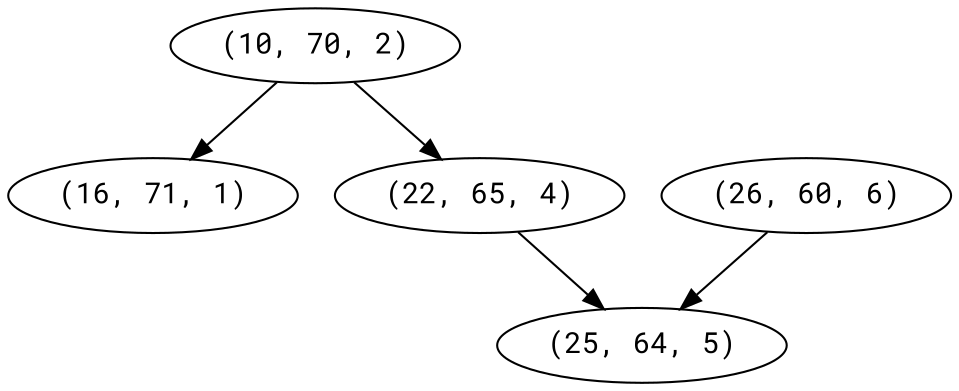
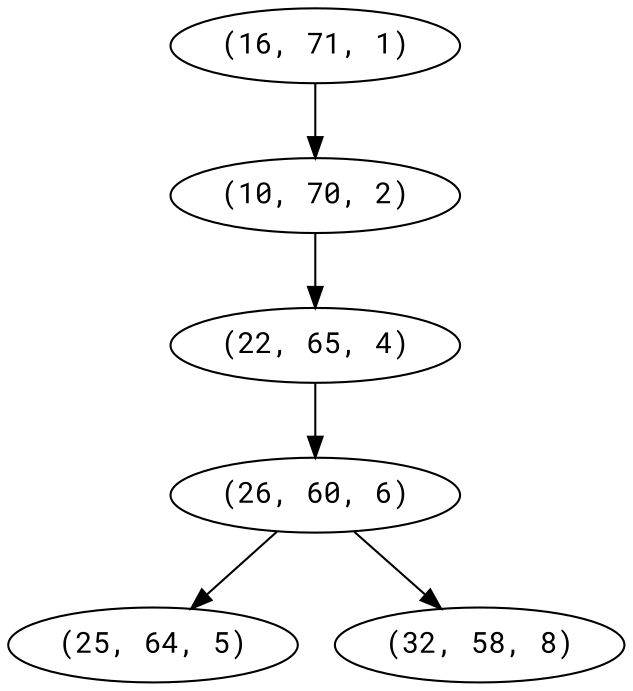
(242, 114) -> (315, 110)
(553, 263) -> (315, 410)
none -> (480, 645)
